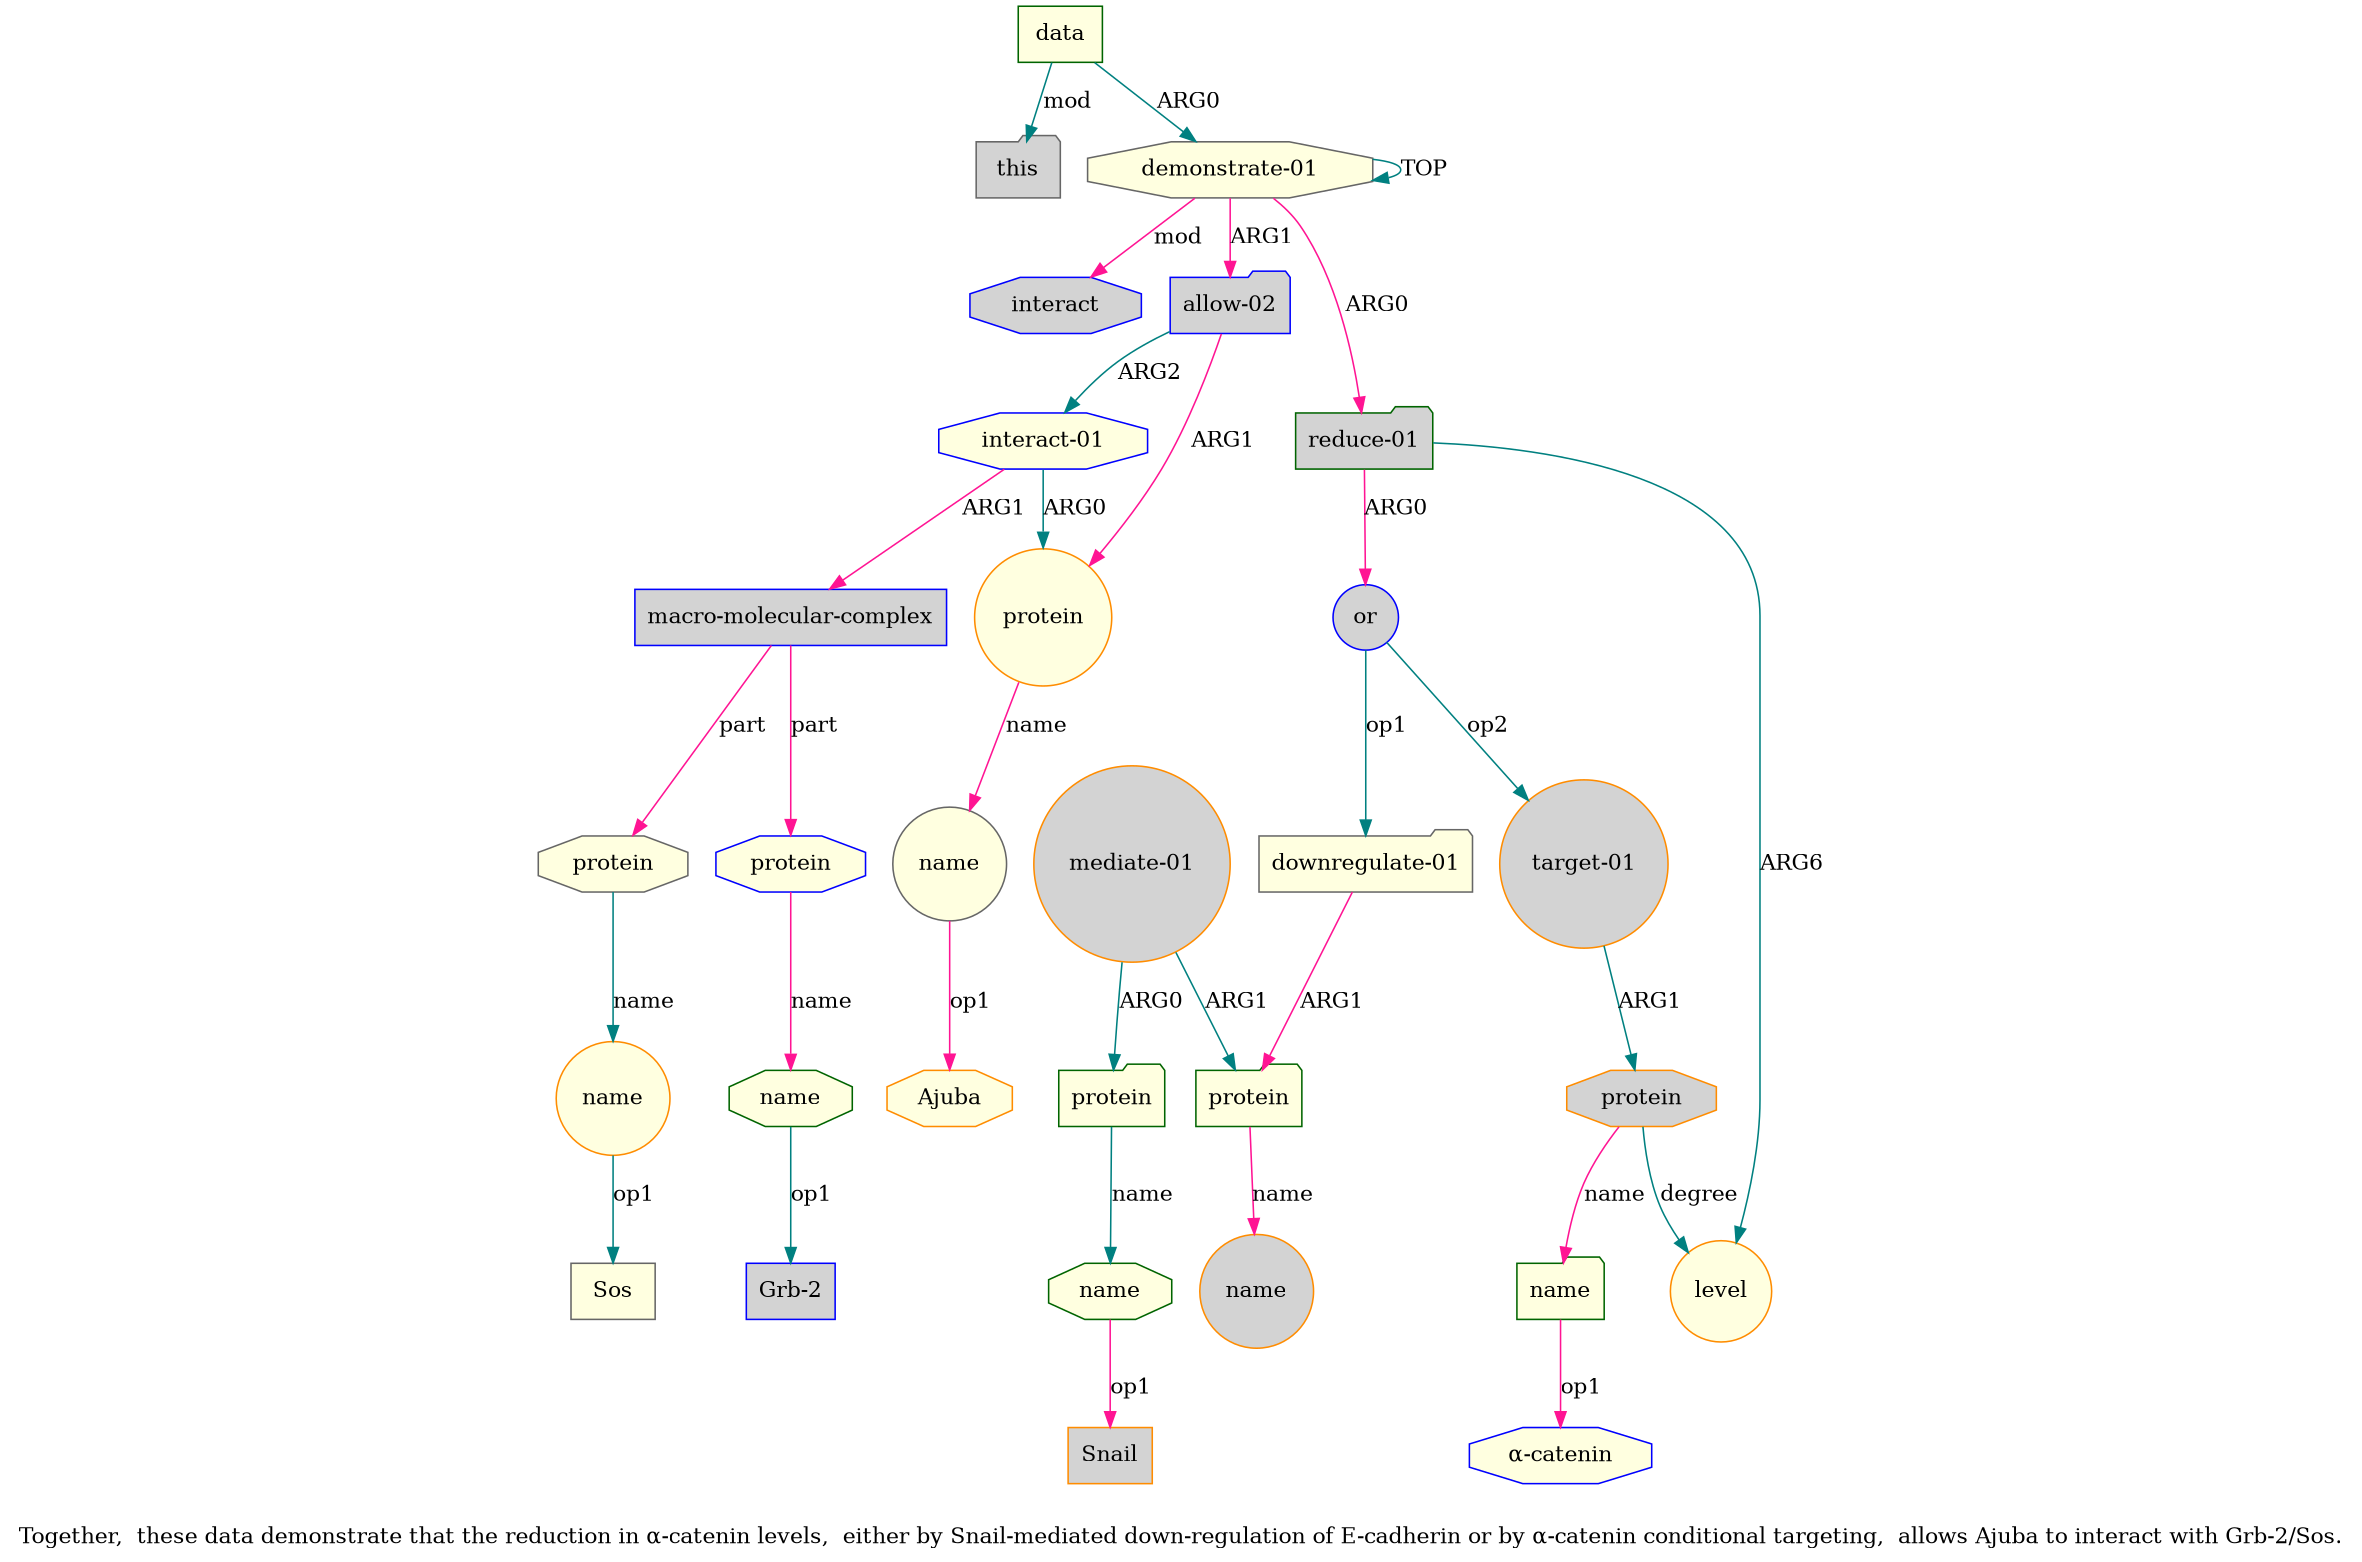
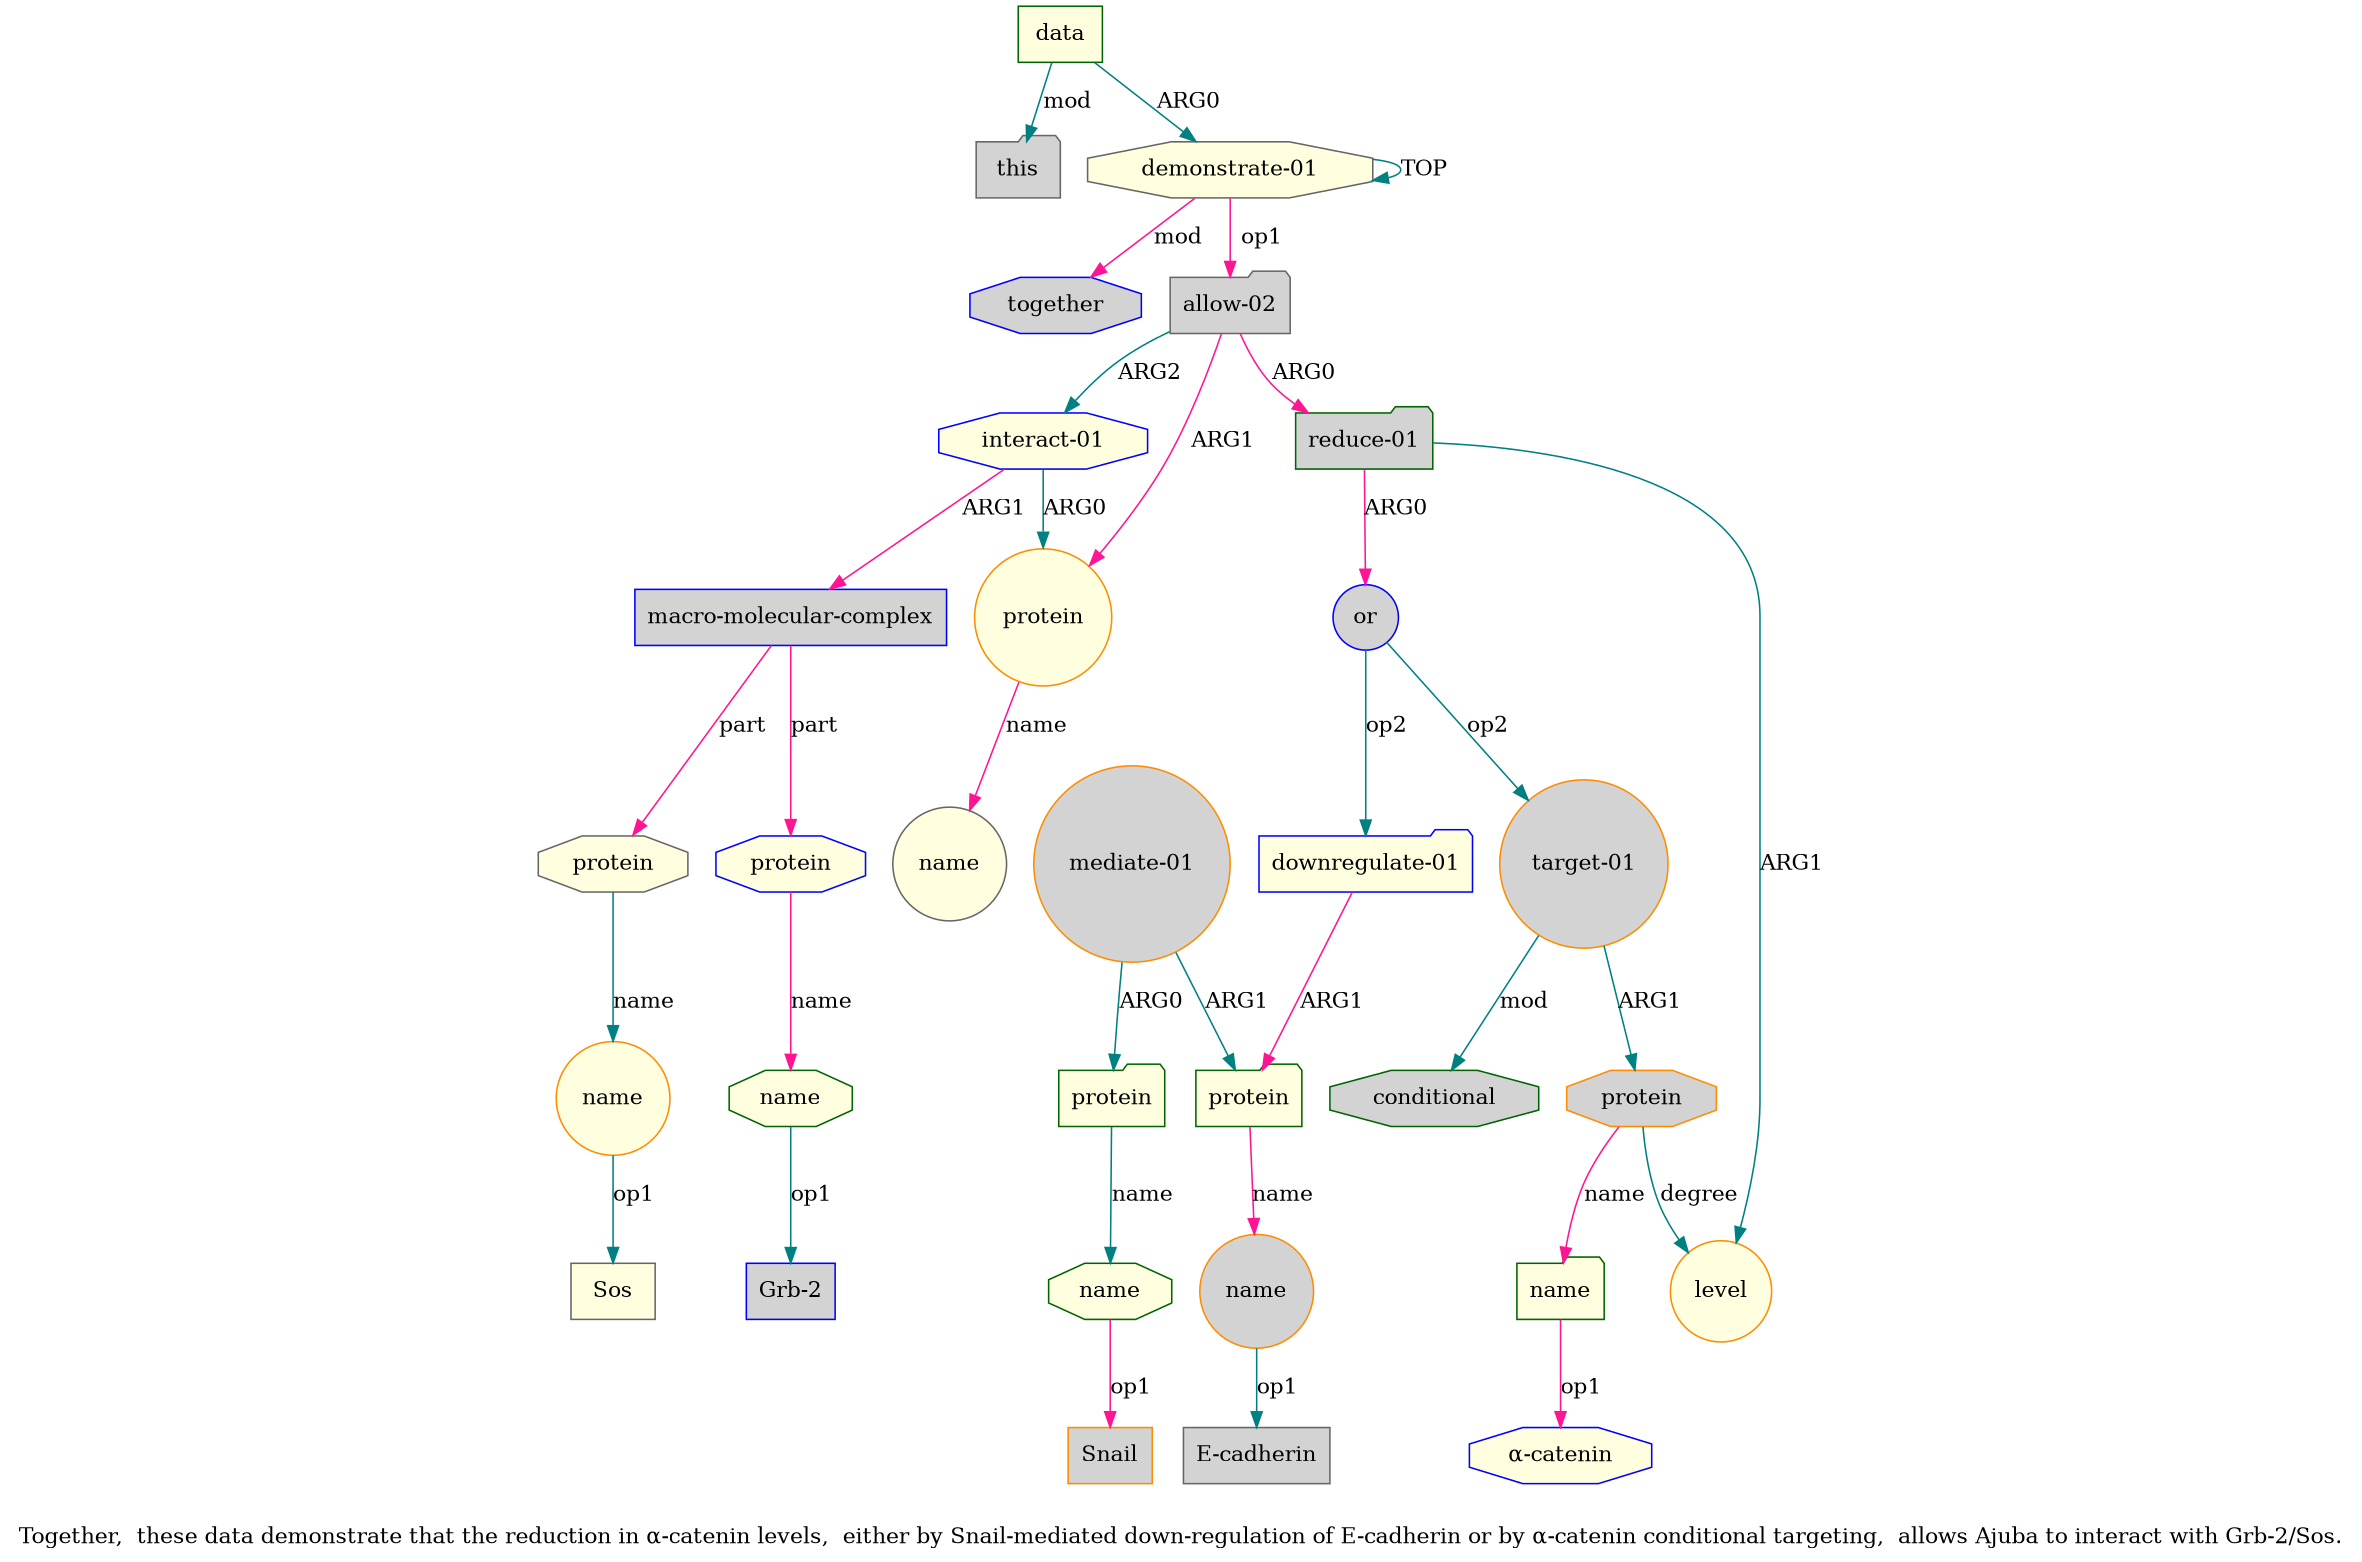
(1262, 238) -> (1262, 238)
(1333, 290) -> (1262, 373)
(1056, 305) -> (1056, 305)
(1230, 305) -> (1230, 305)
(1387, 726) -> (1387, 726)
(1366, 864) -> (1366, 864)
(1792, 864) -> (1792, 864)
(950, 1098) -> none
none -> (1434, 1098)
none -> (1257, 1456)
